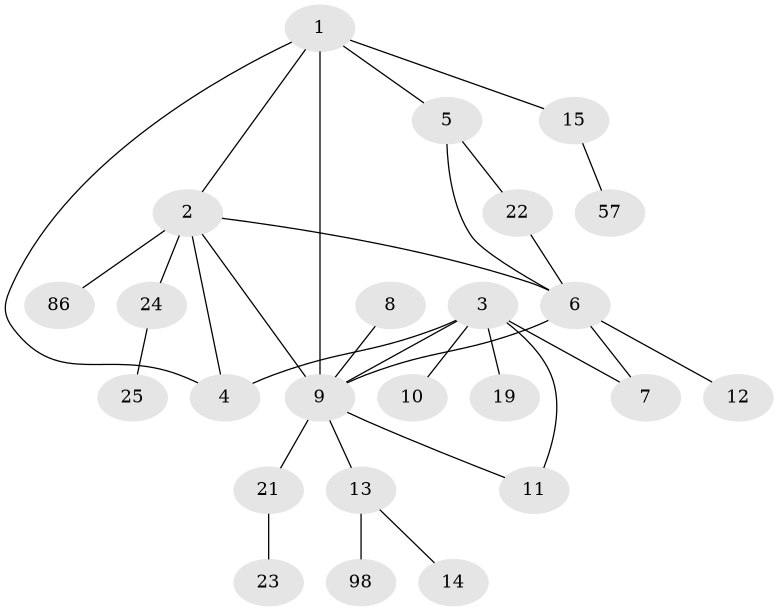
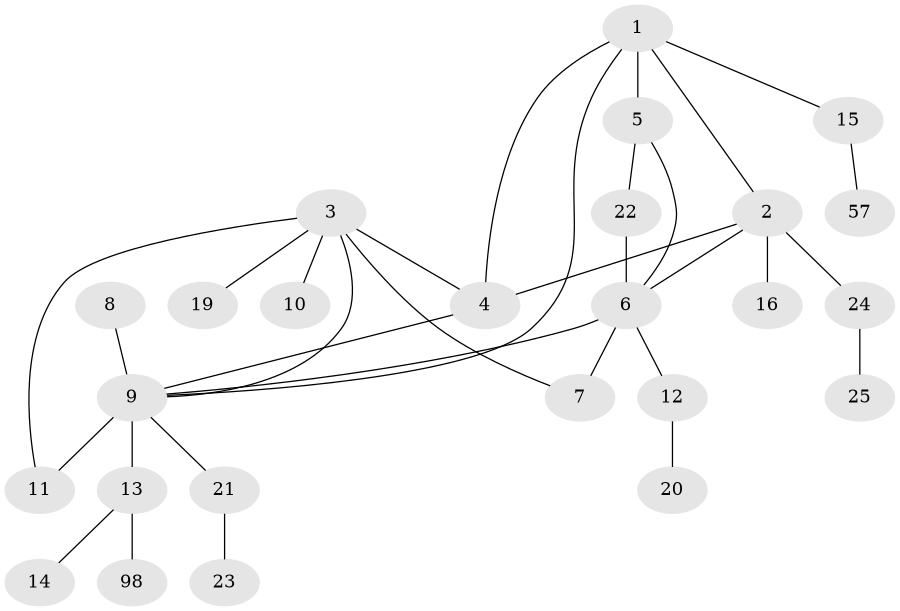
(59, 305) -> (767, 305)
(254, 305) -> (302, 353)
none -> (672, 490)
